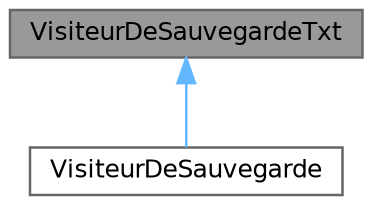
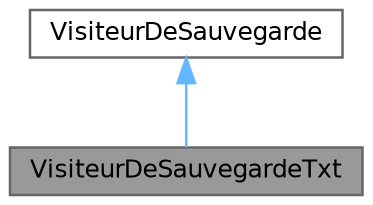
(186, 115) -> (186, 115)
